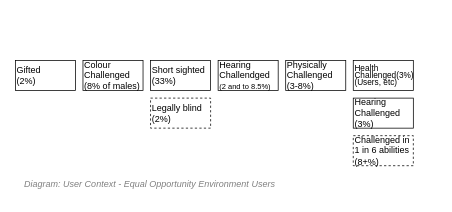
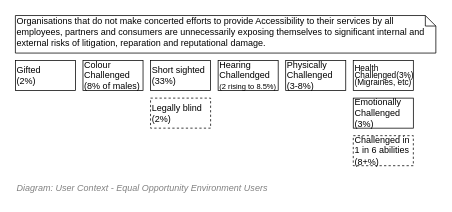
none -> (225, 34)
(249, 75) -> (249, 75)
(384, 75) -> (384, 75)
(384, 113) -> (384, 113)
(218, 184) -> (210, 188)
